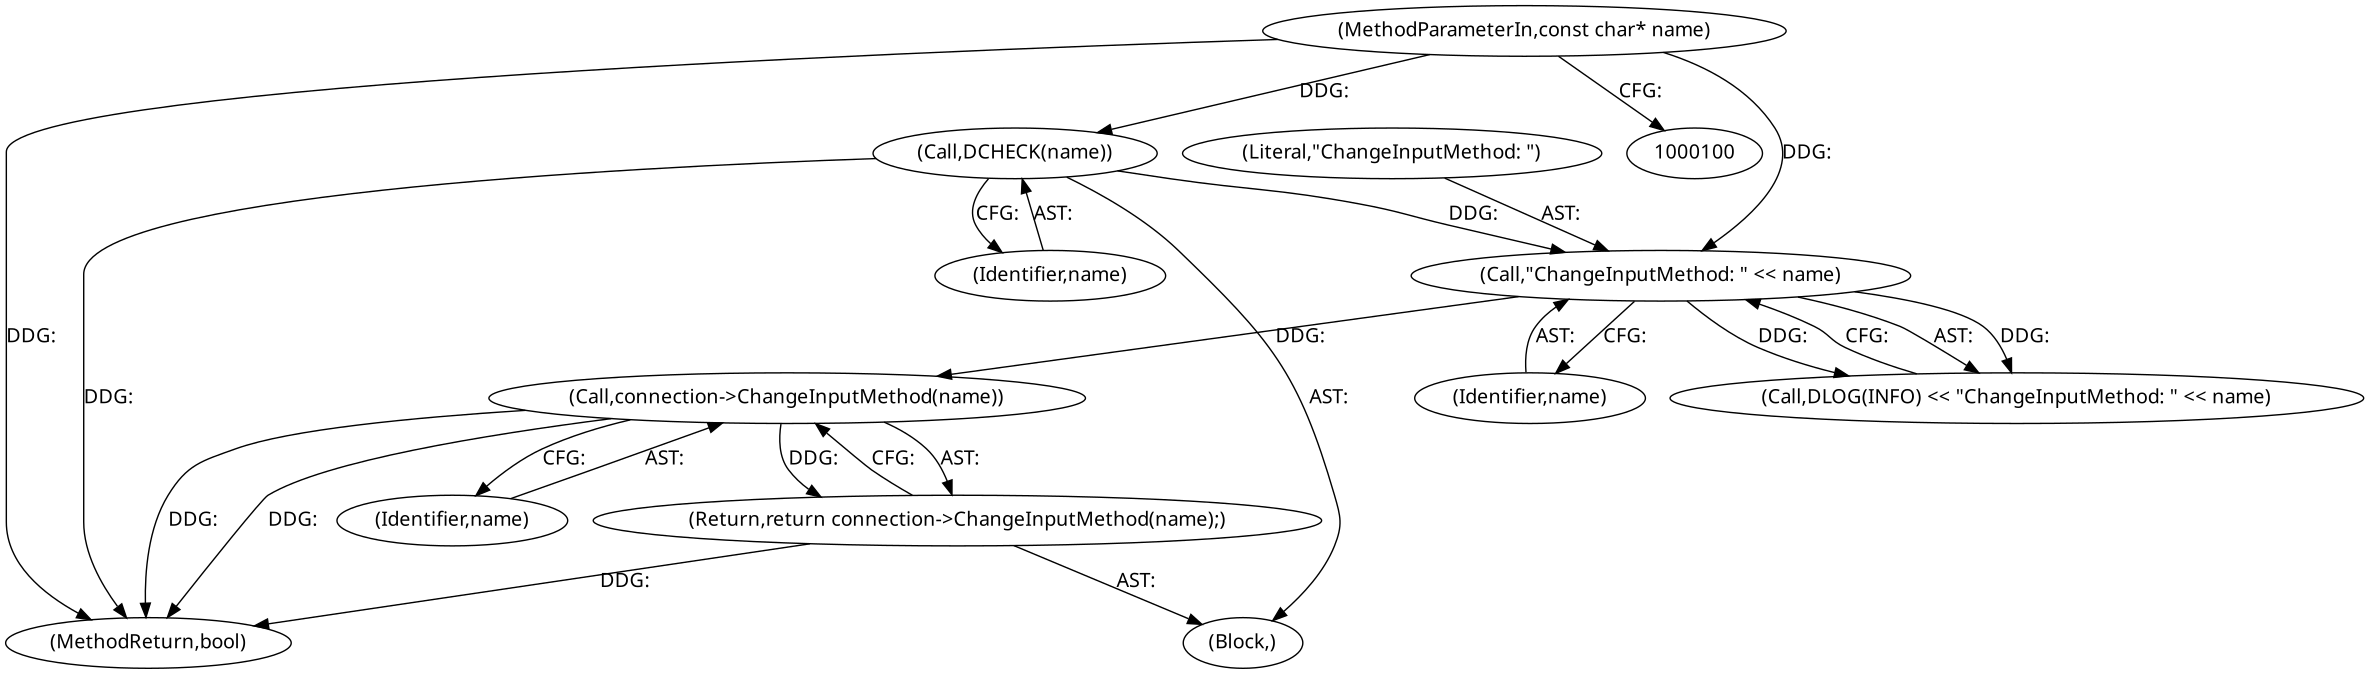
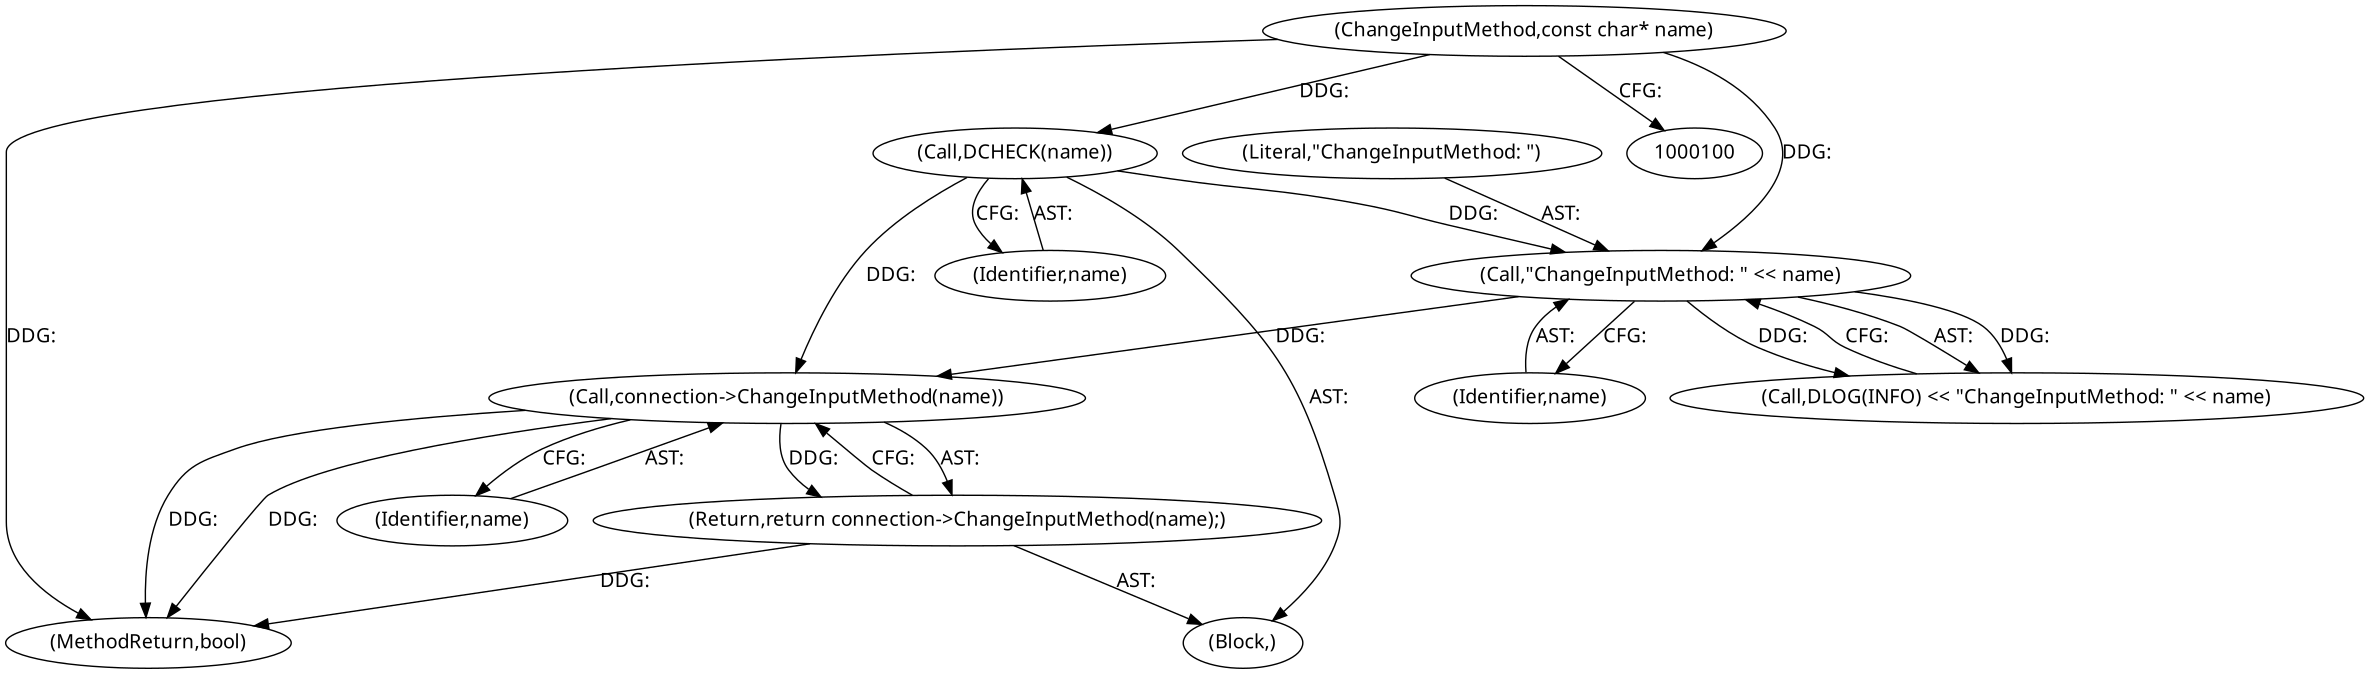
(1524, 31) -> (1524, 31)
(302, 201) -> (865, 251)
